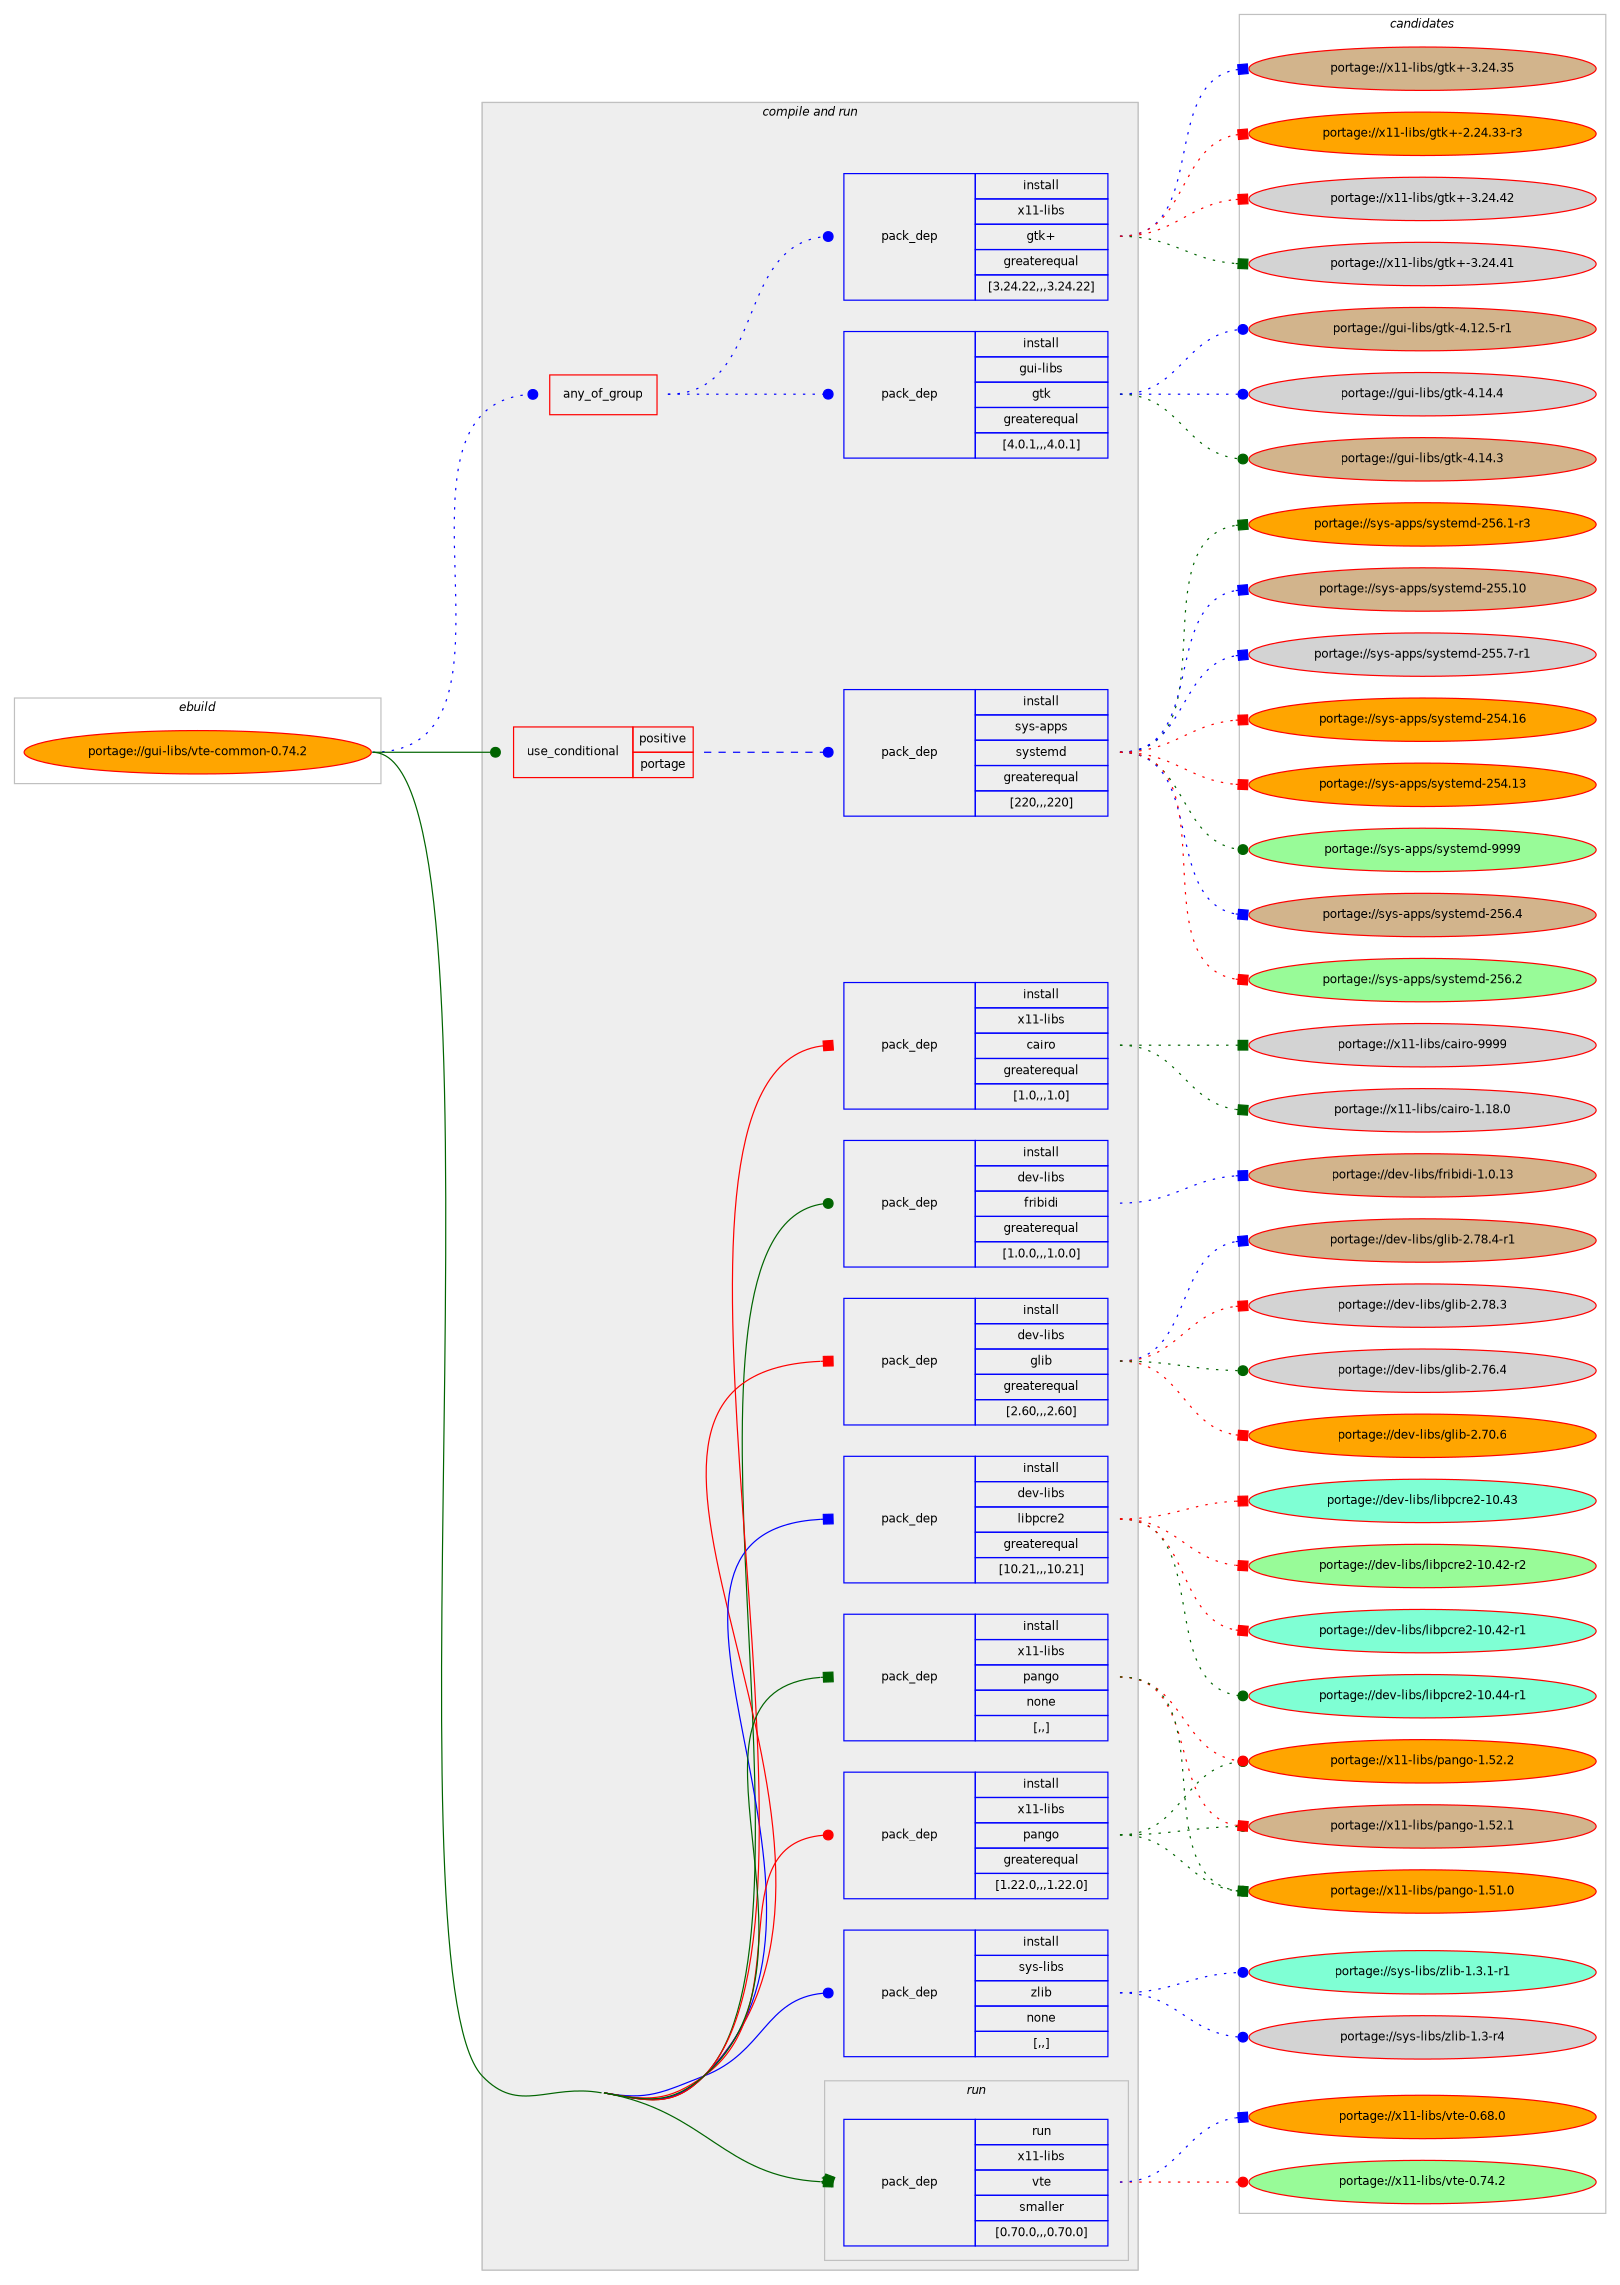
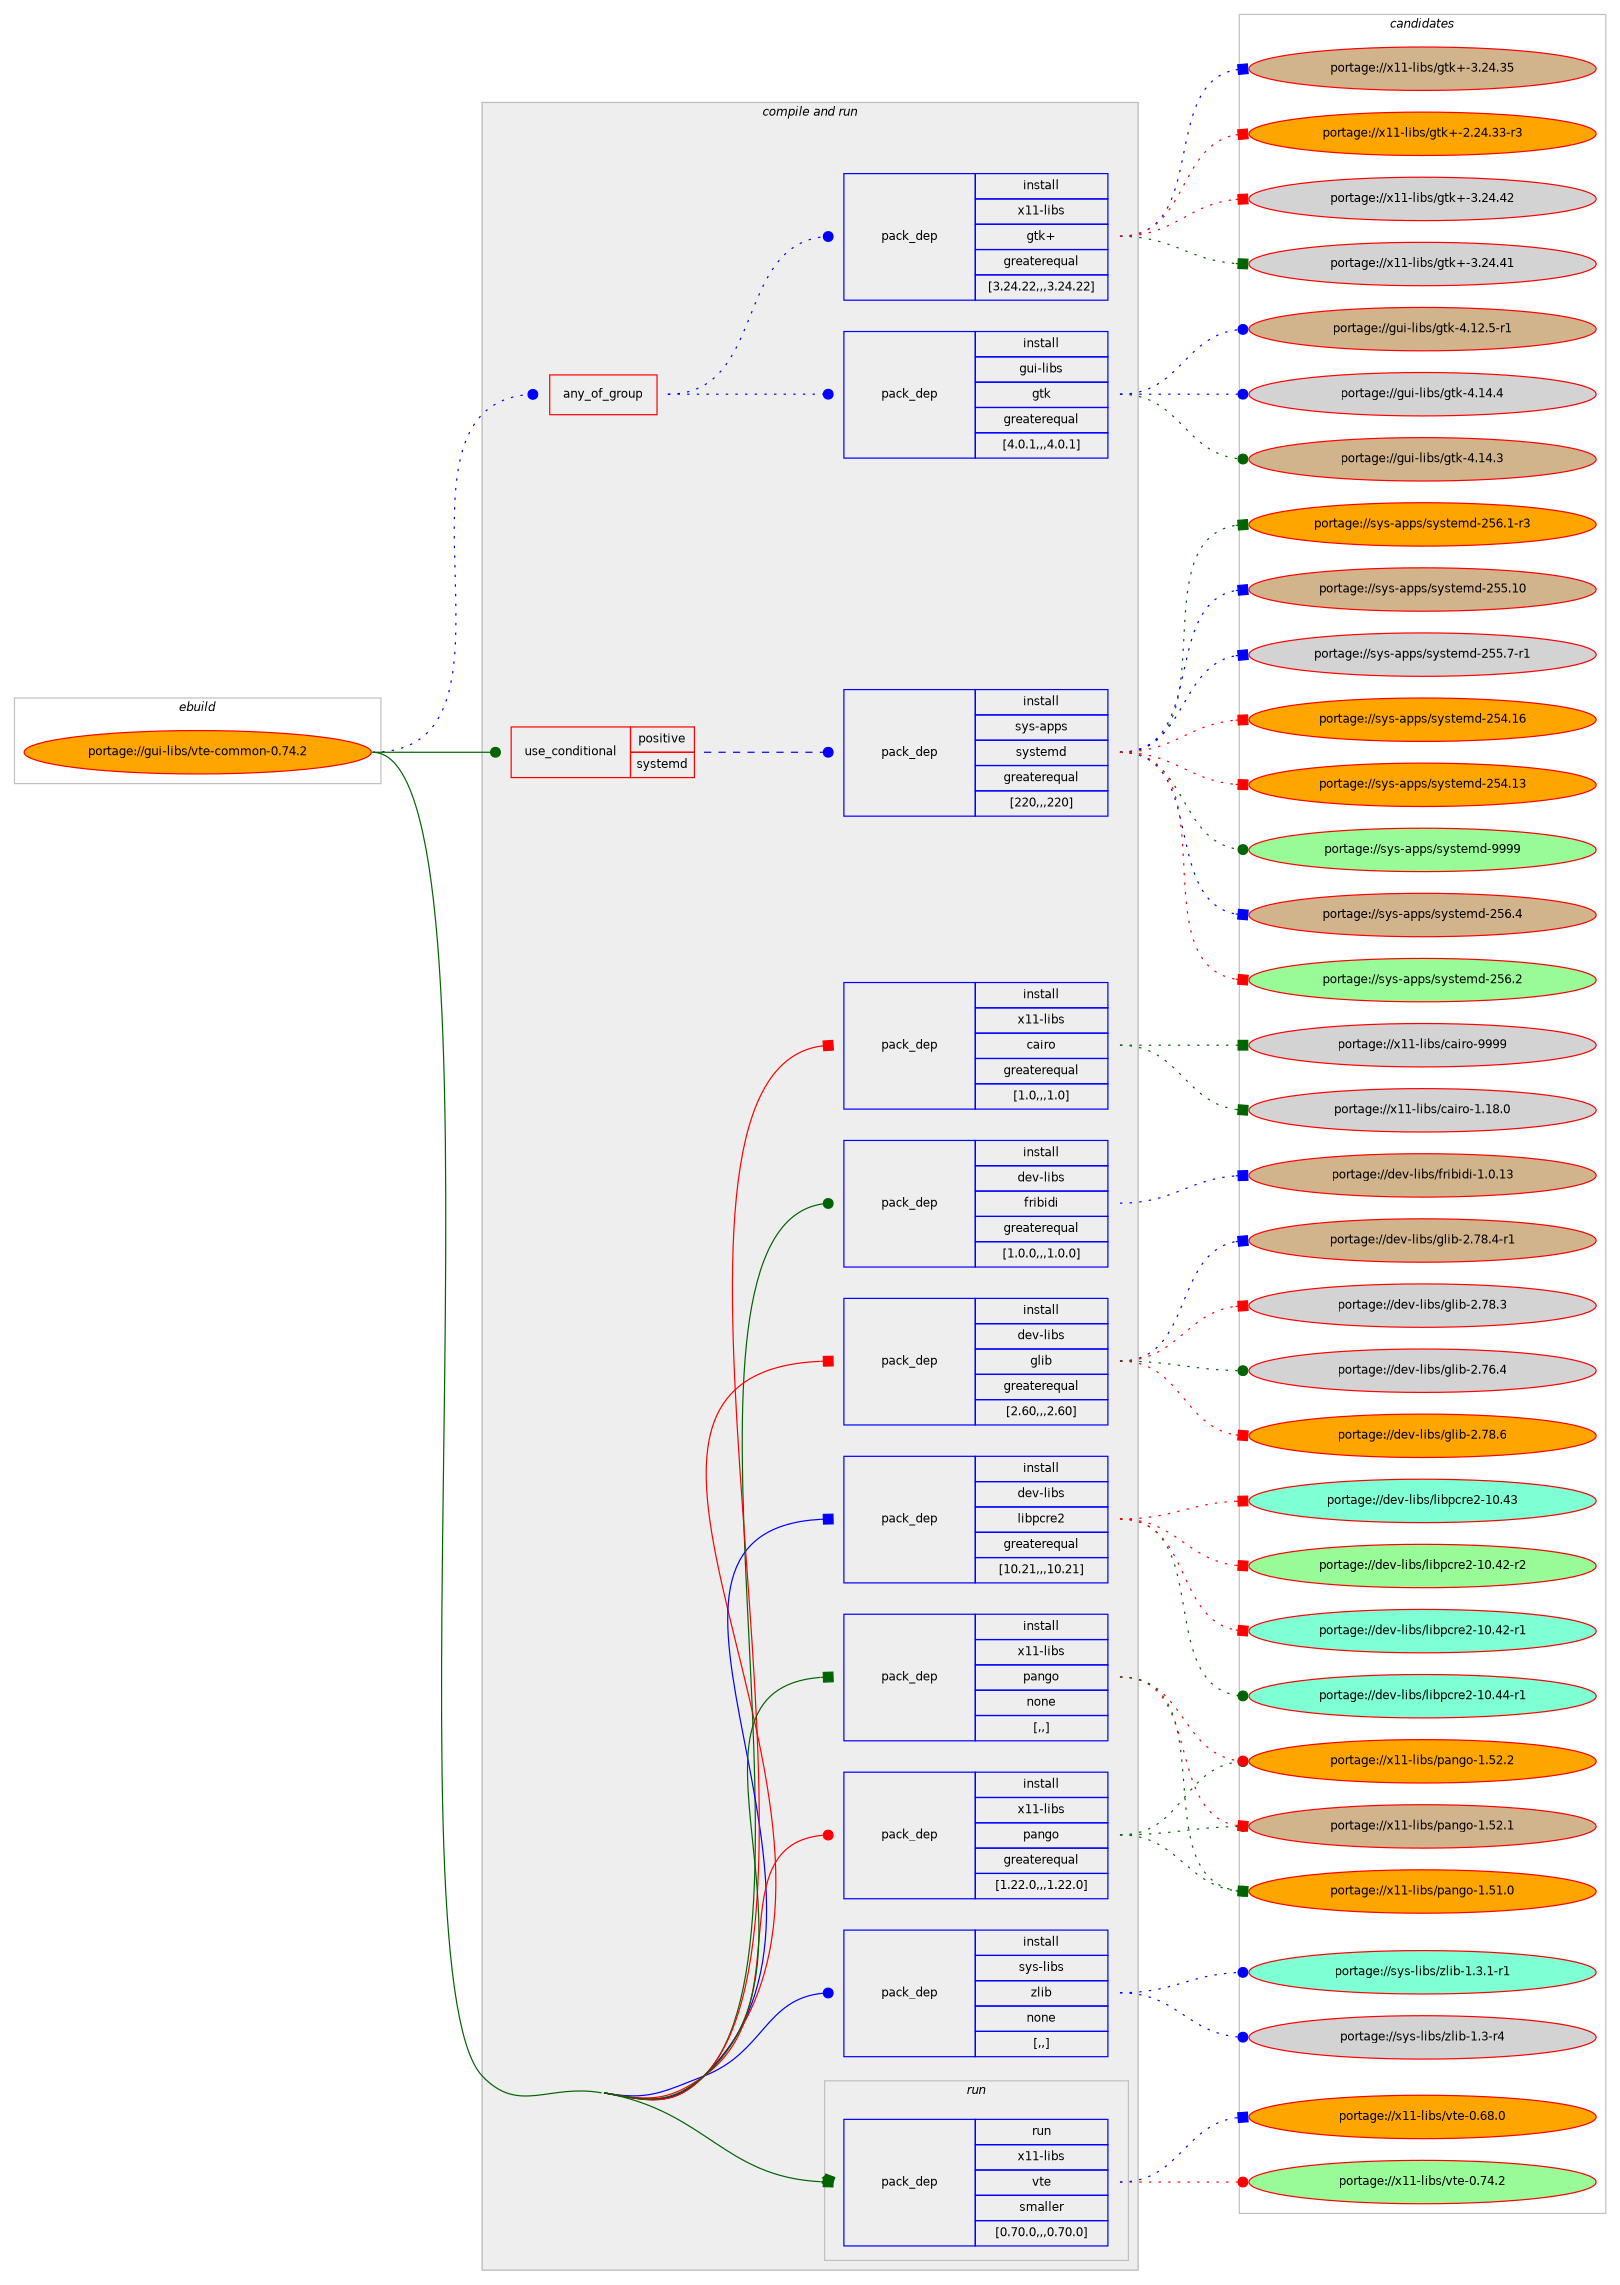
(663, 764) -> (662, 764)
(1423, 1436) -> (1423, 1436)
